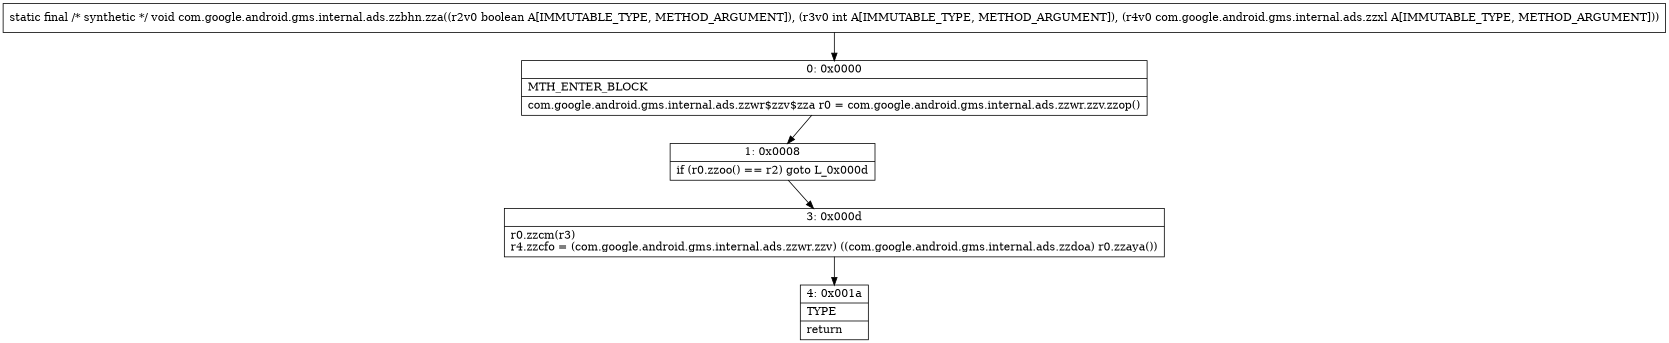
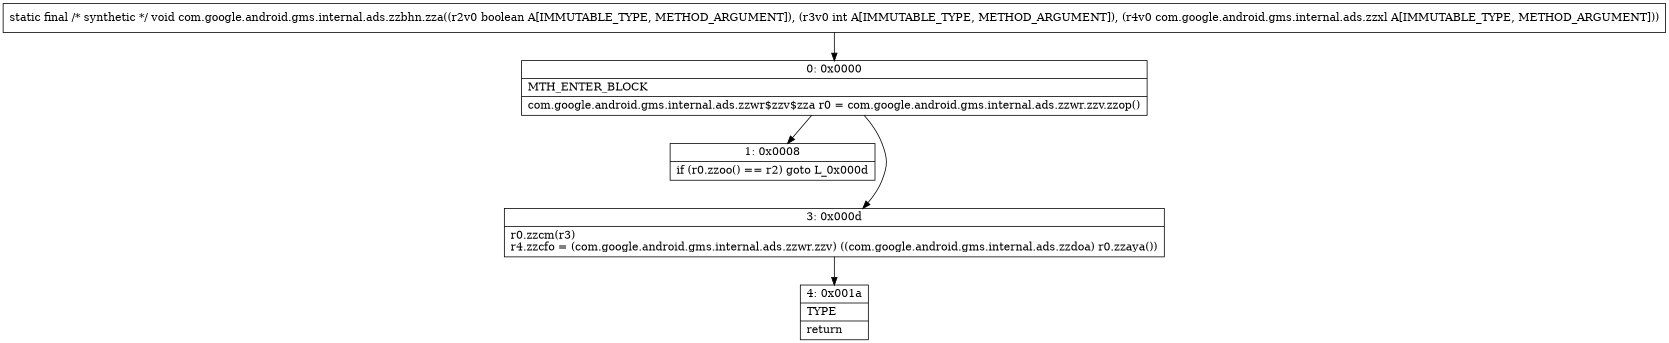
(798, 191) -> (886, 158)
